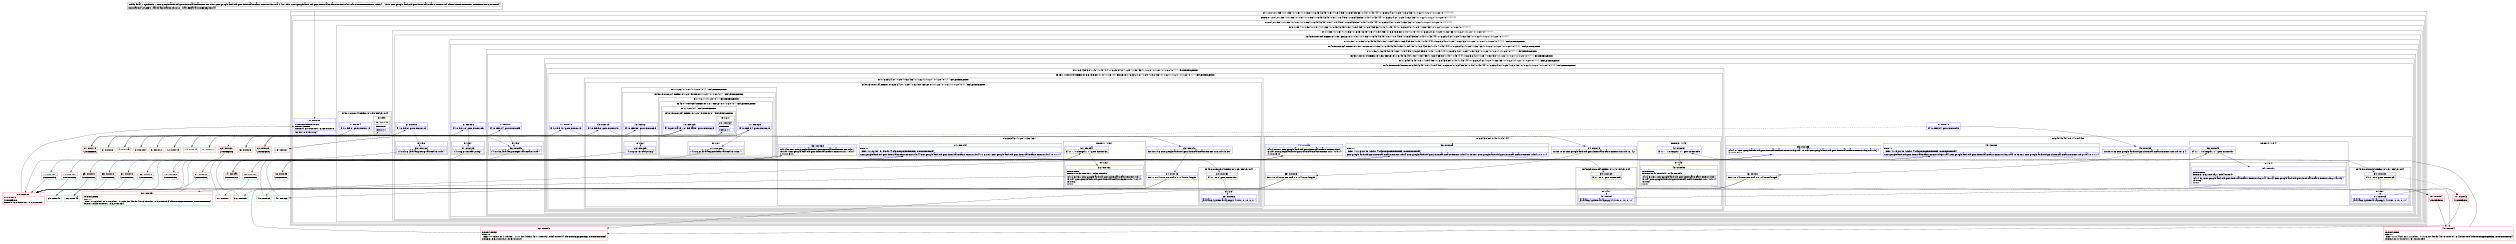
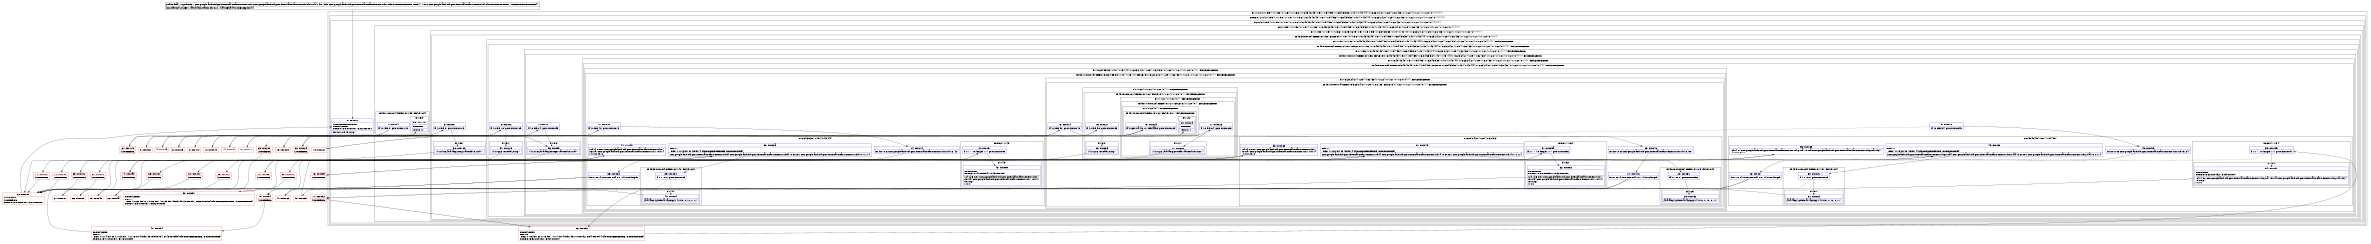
(1942, 188) -> none
